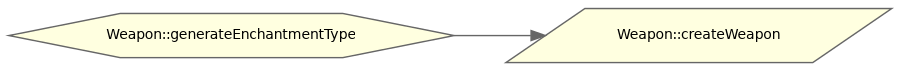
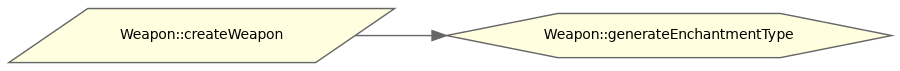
(493, 36) -> (393, 36)
